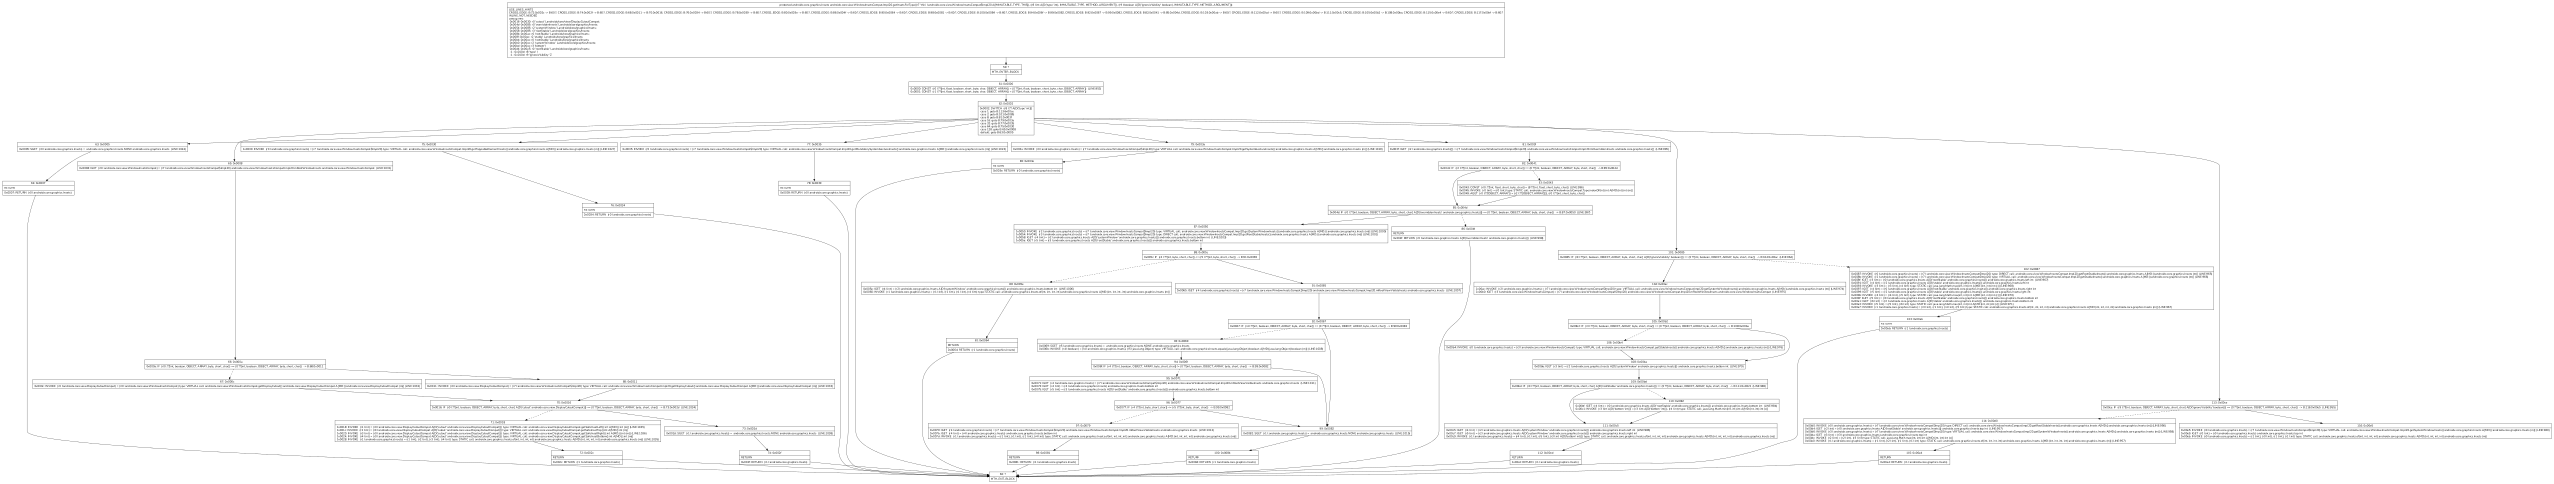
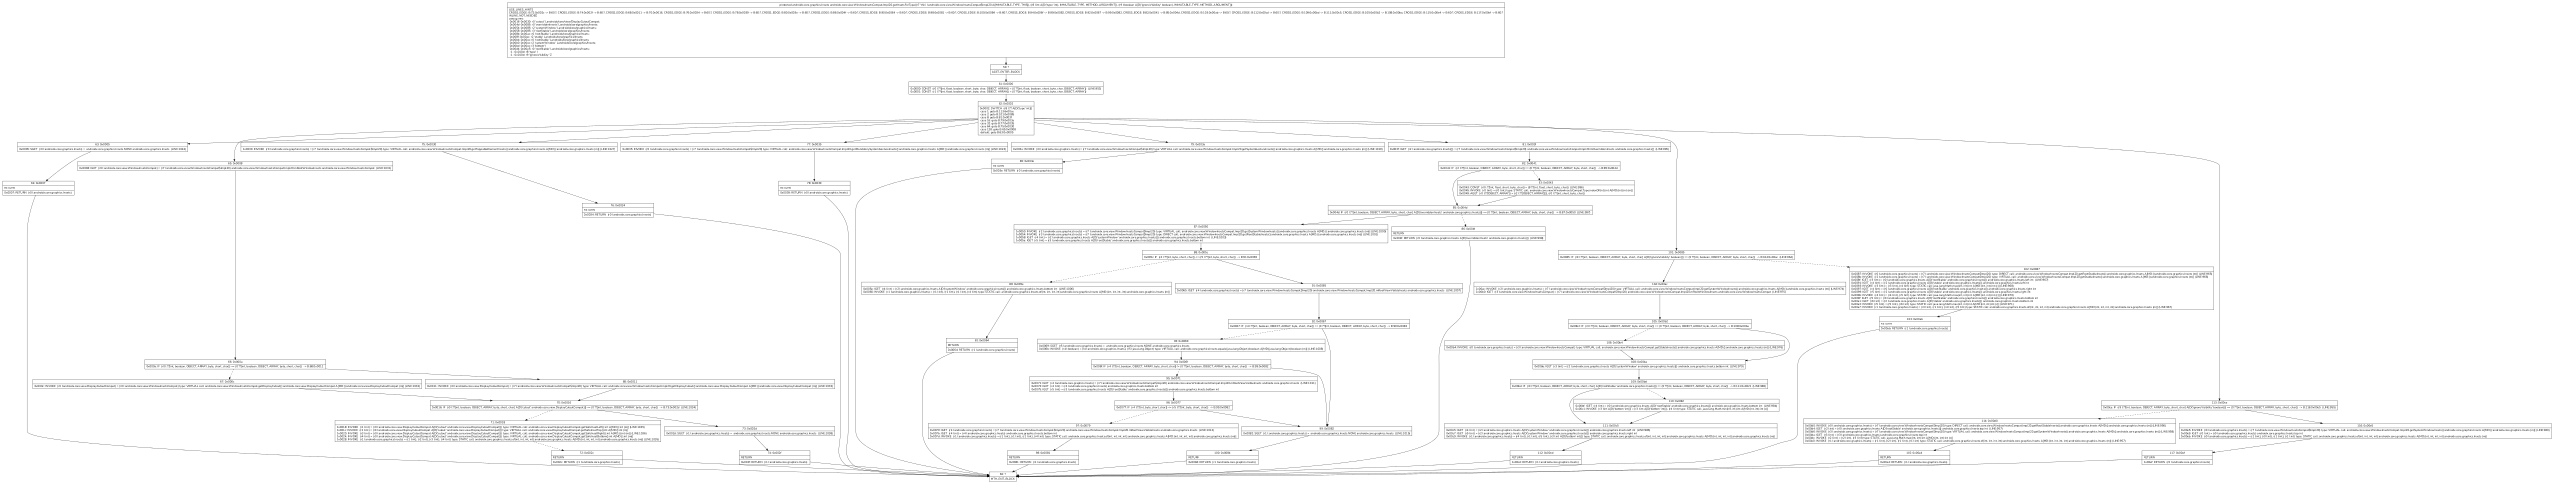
(1006, 72) -> (1006, 72)
(548, 446) -> (548, 446)
none -> (2177, 458)
